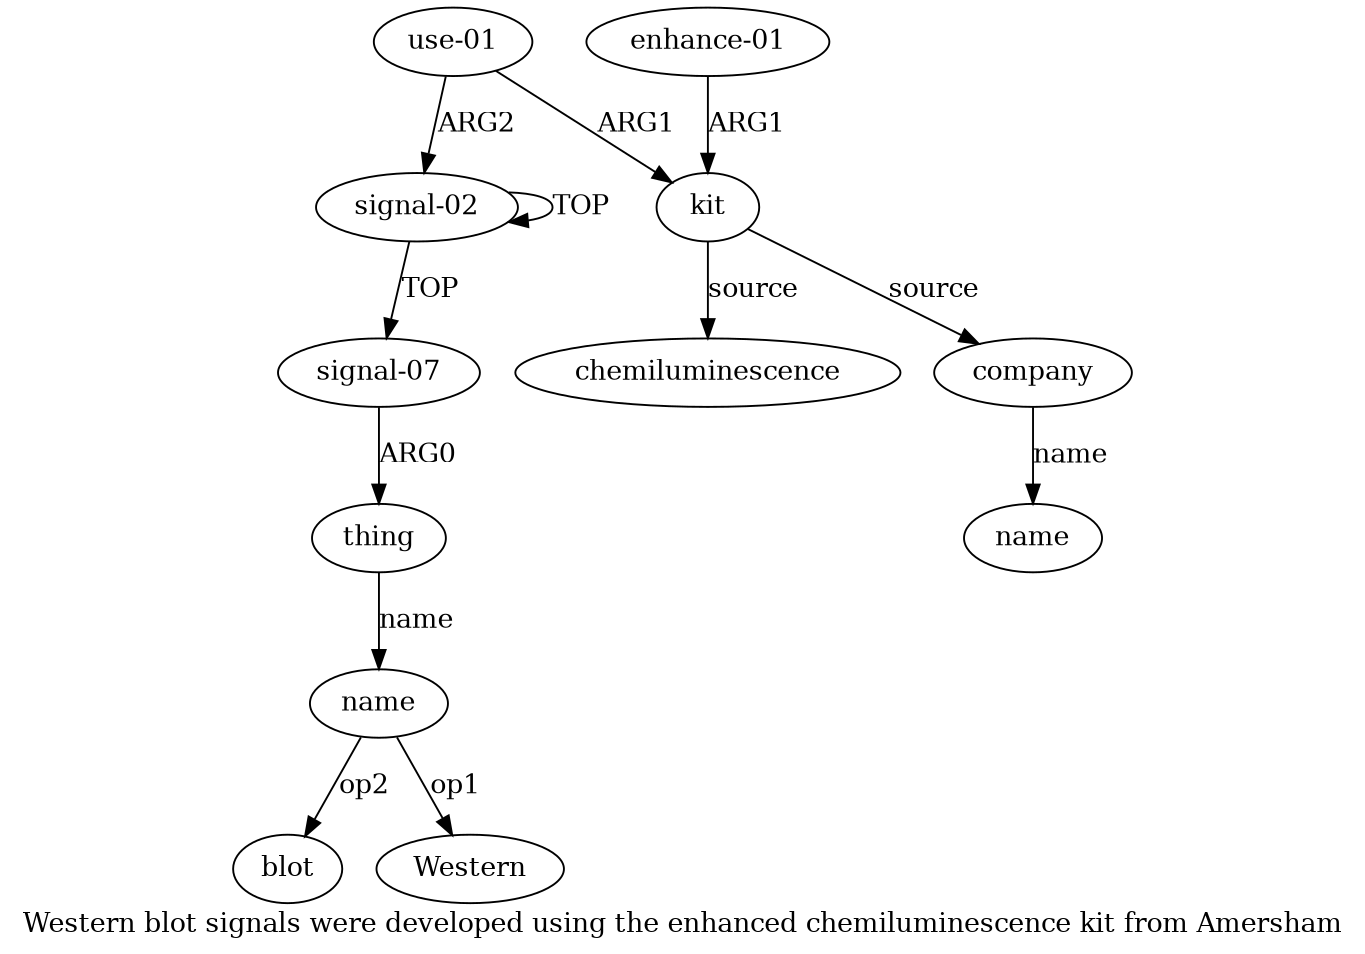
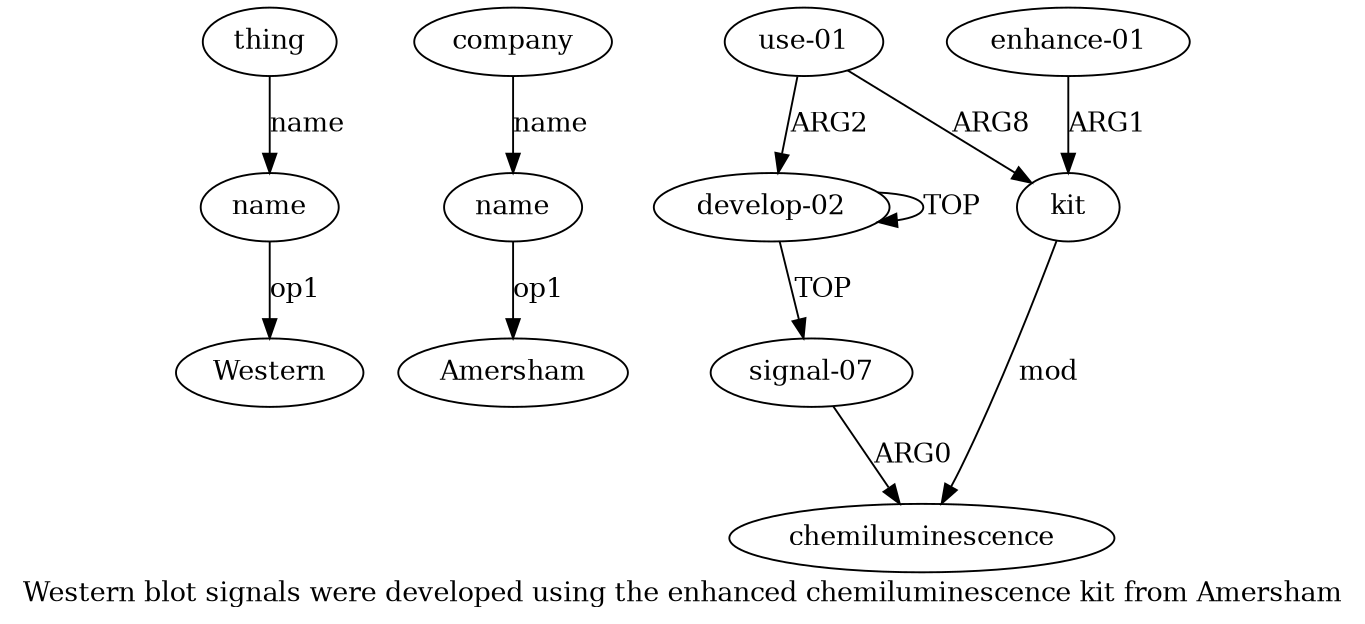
(637, 125) -> (991, 125)
(417, 207) -> (772, 207)
(854, 282) -> none
(754, 290) -> (1048, 373)
none -> (513, 373)
(379, 446) -> (861, 447)
(288, 869) -> none
